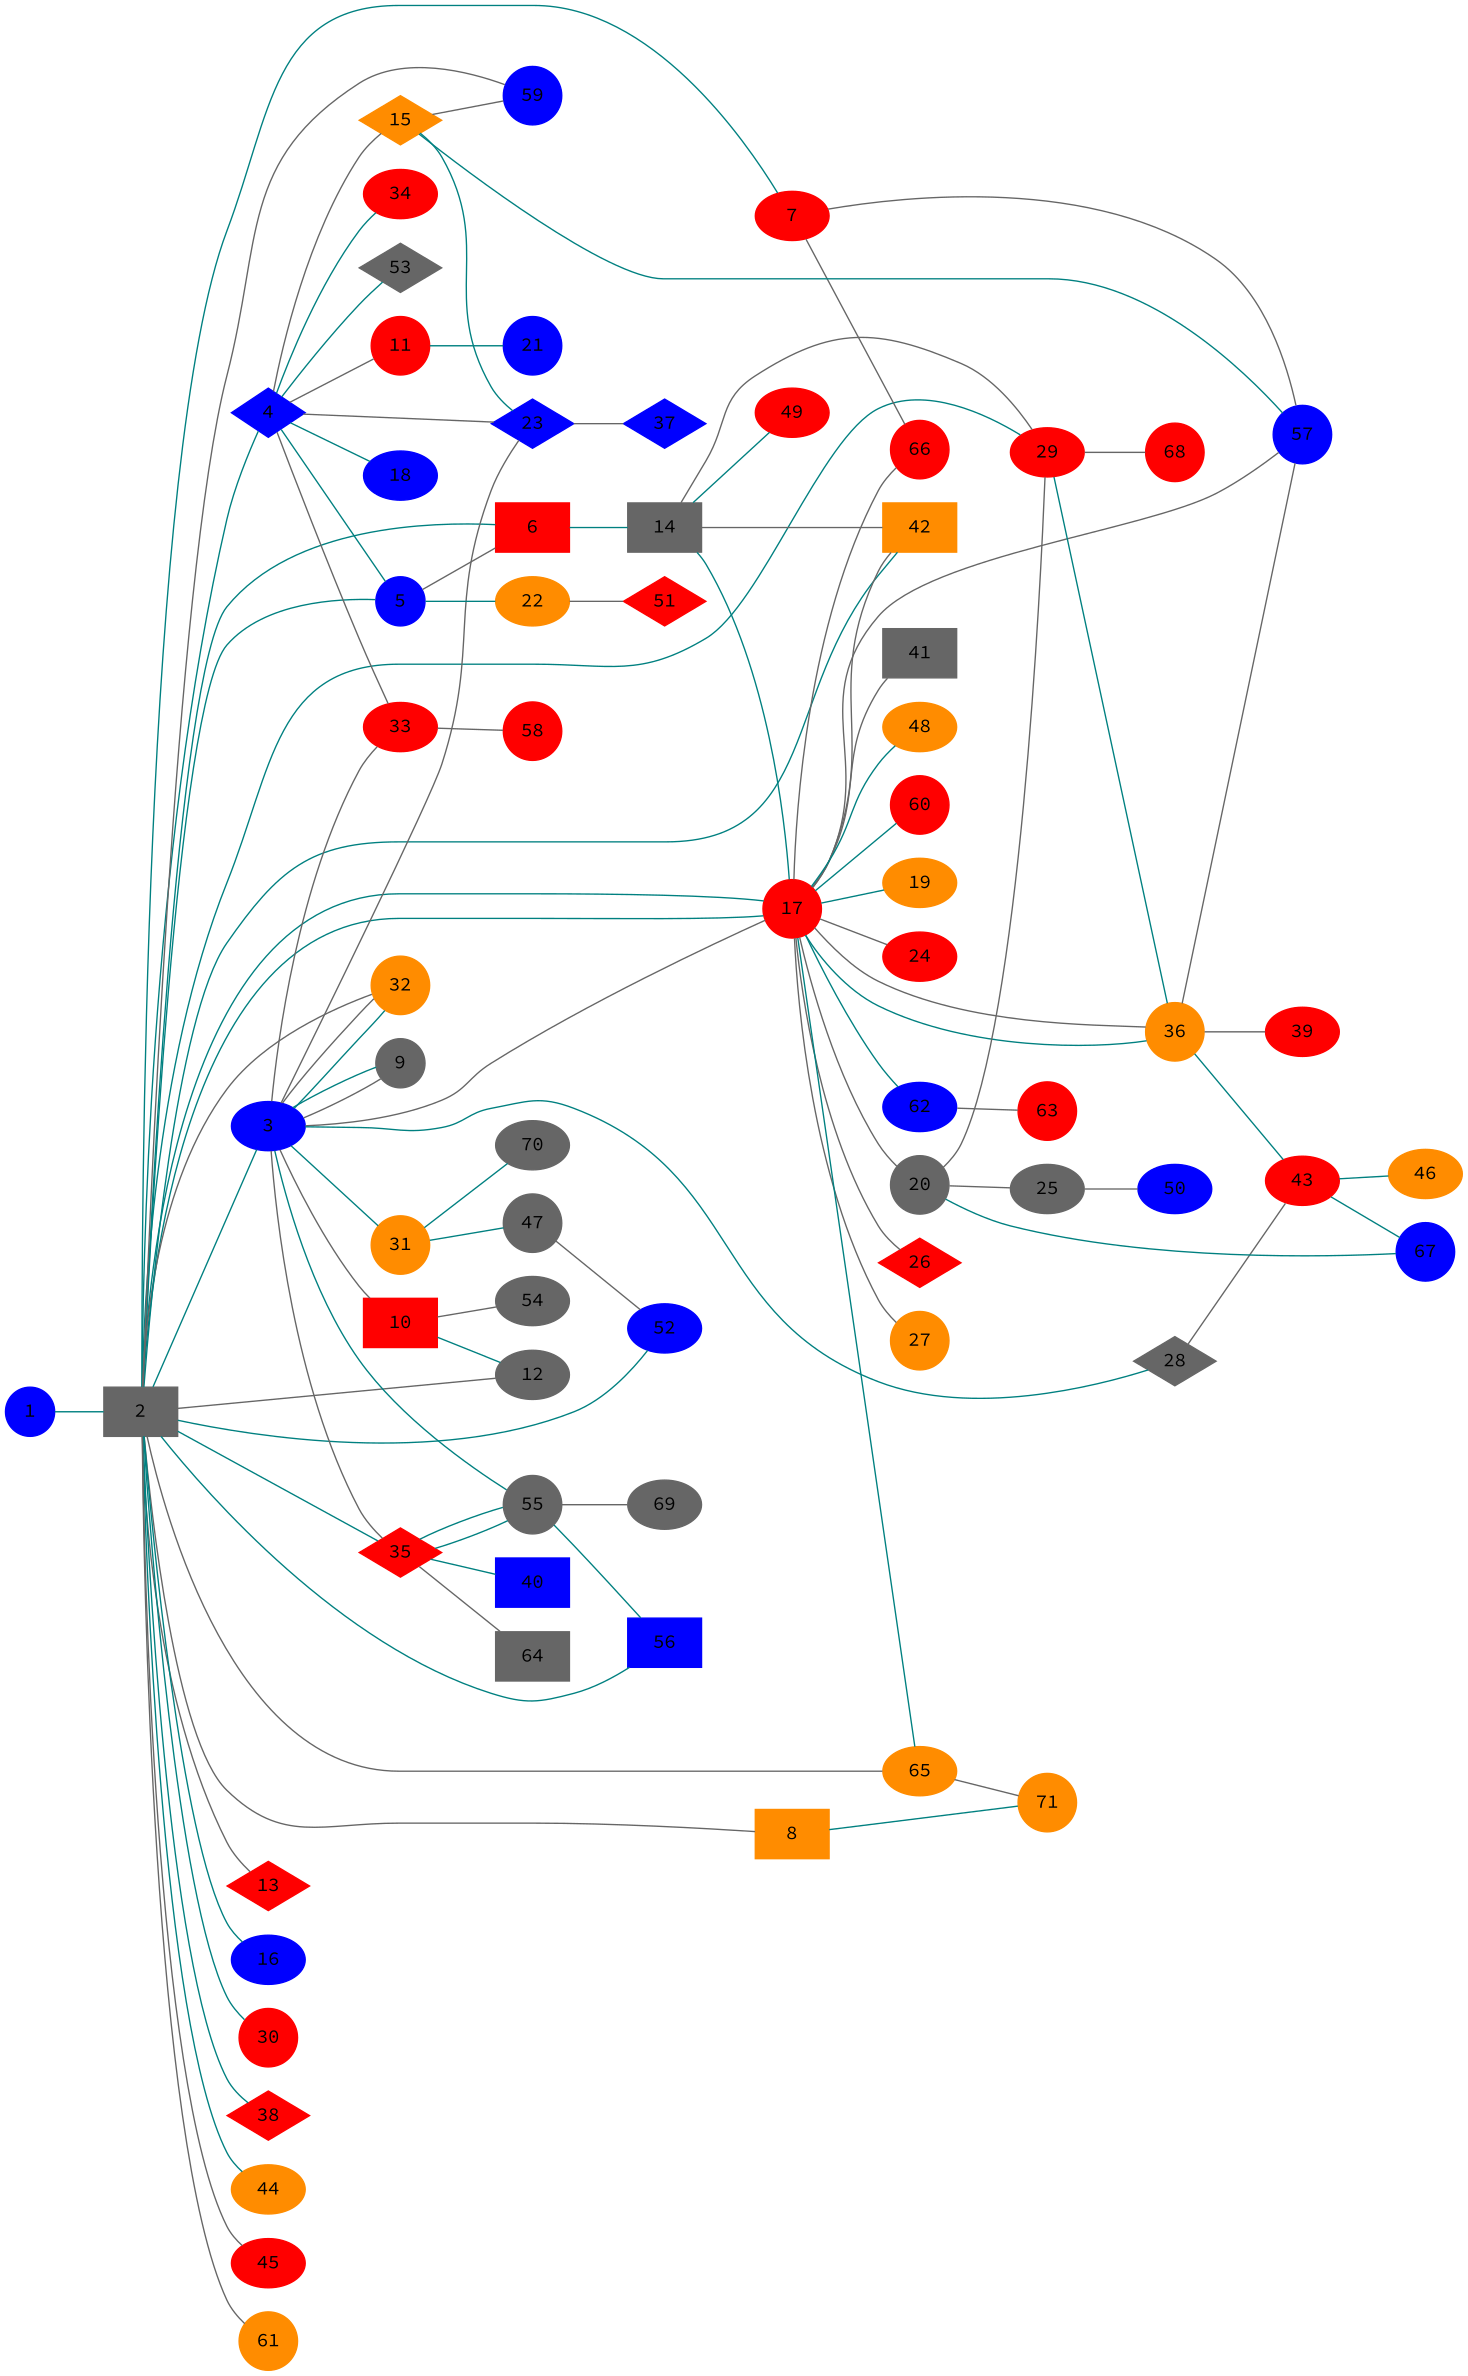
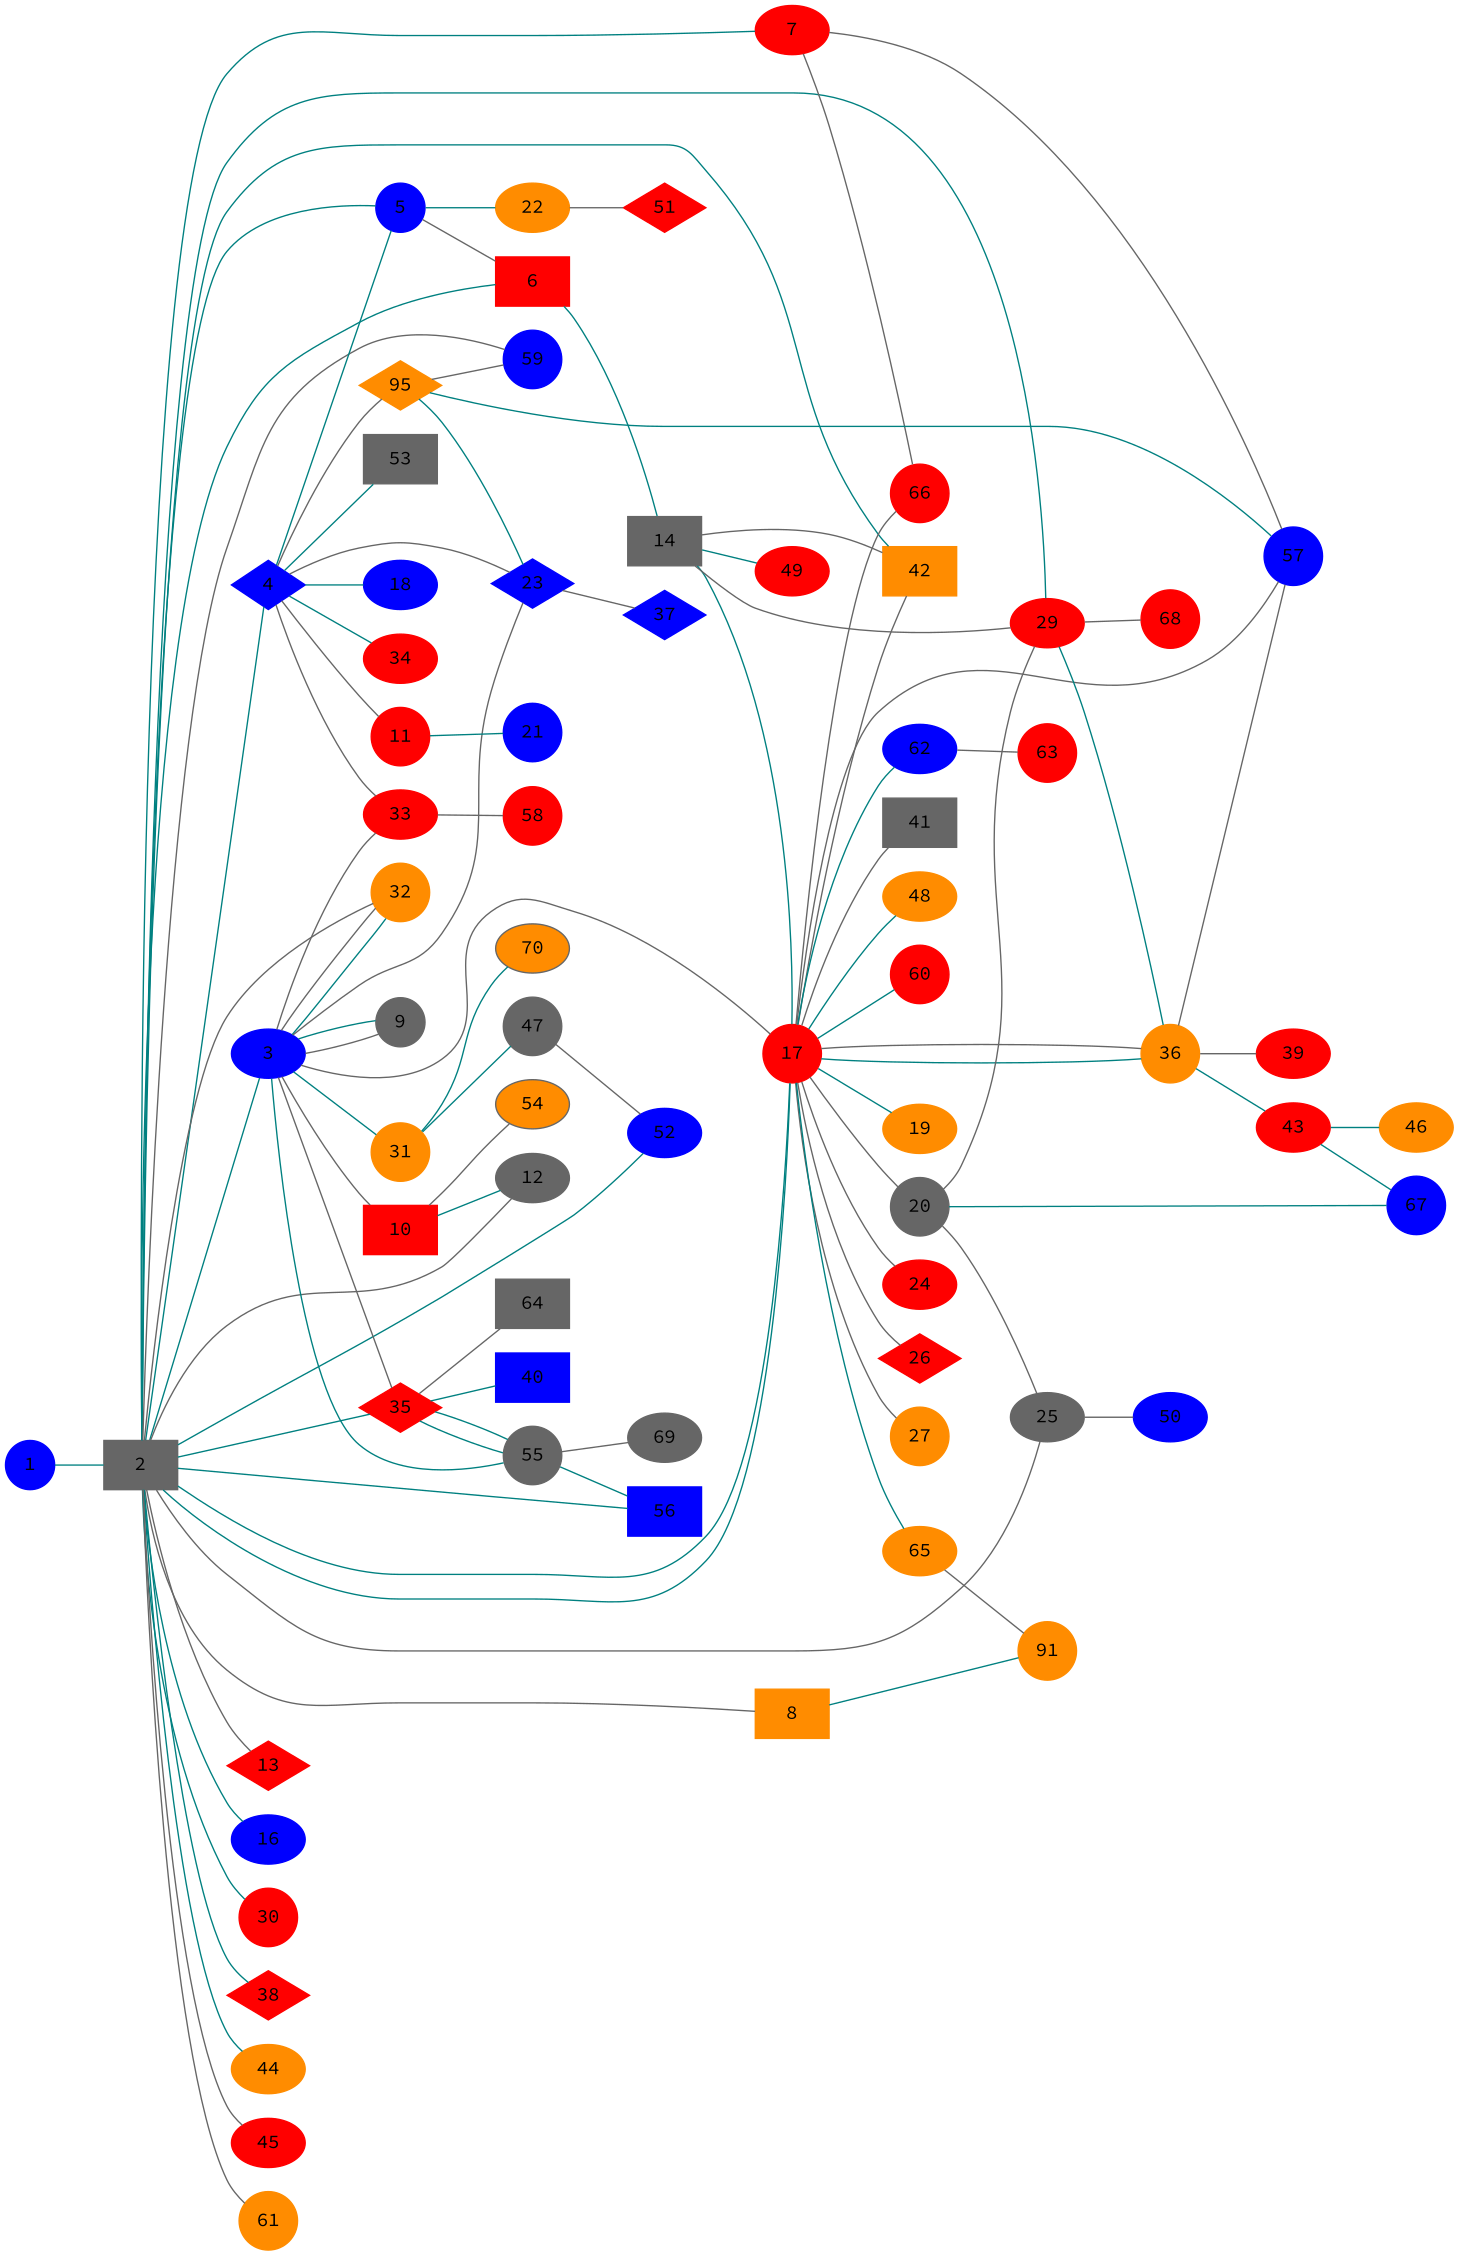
(400, 120) -> (400, 385)
(400, 268) -> (400, 459)
(533, 1145) -> (533, 948)
(533, 1301) -> (533, 1104)
(1175, 1361) -> none
(416, 1771) -> (621, 1651)
(1047, 1803) -> (1047, 1651)
